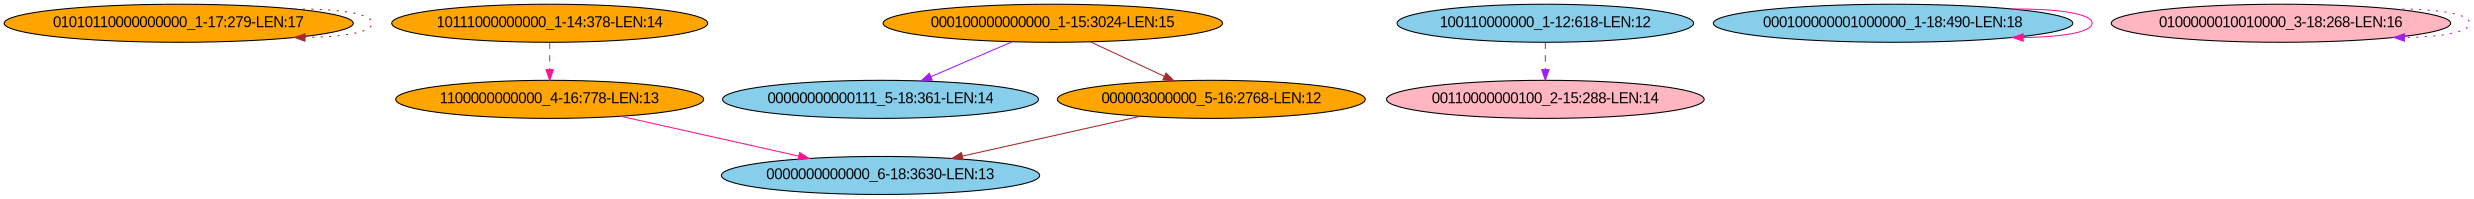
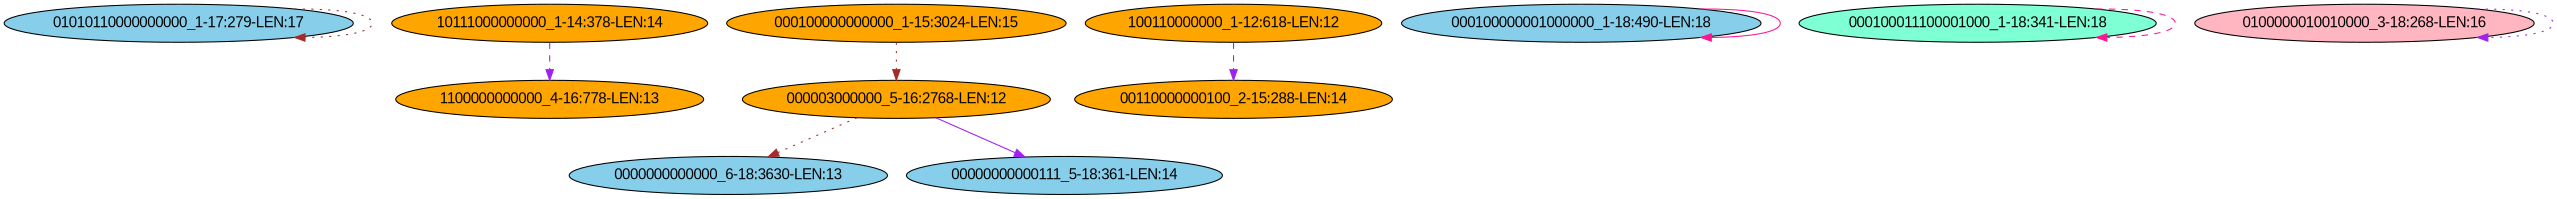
(179, 23) -> (179, 23)
(1545, 23) -> (1234, 23)
none -> (1978, 23)
(550, 56) -> (550, 56)
(972, 59) -> (975, 135)
(1127, 59) -> (896, 56)
(1545, 99) -> (1234, 99)
(710, 136) -> none
(1051, 136) -> (817, 135)
